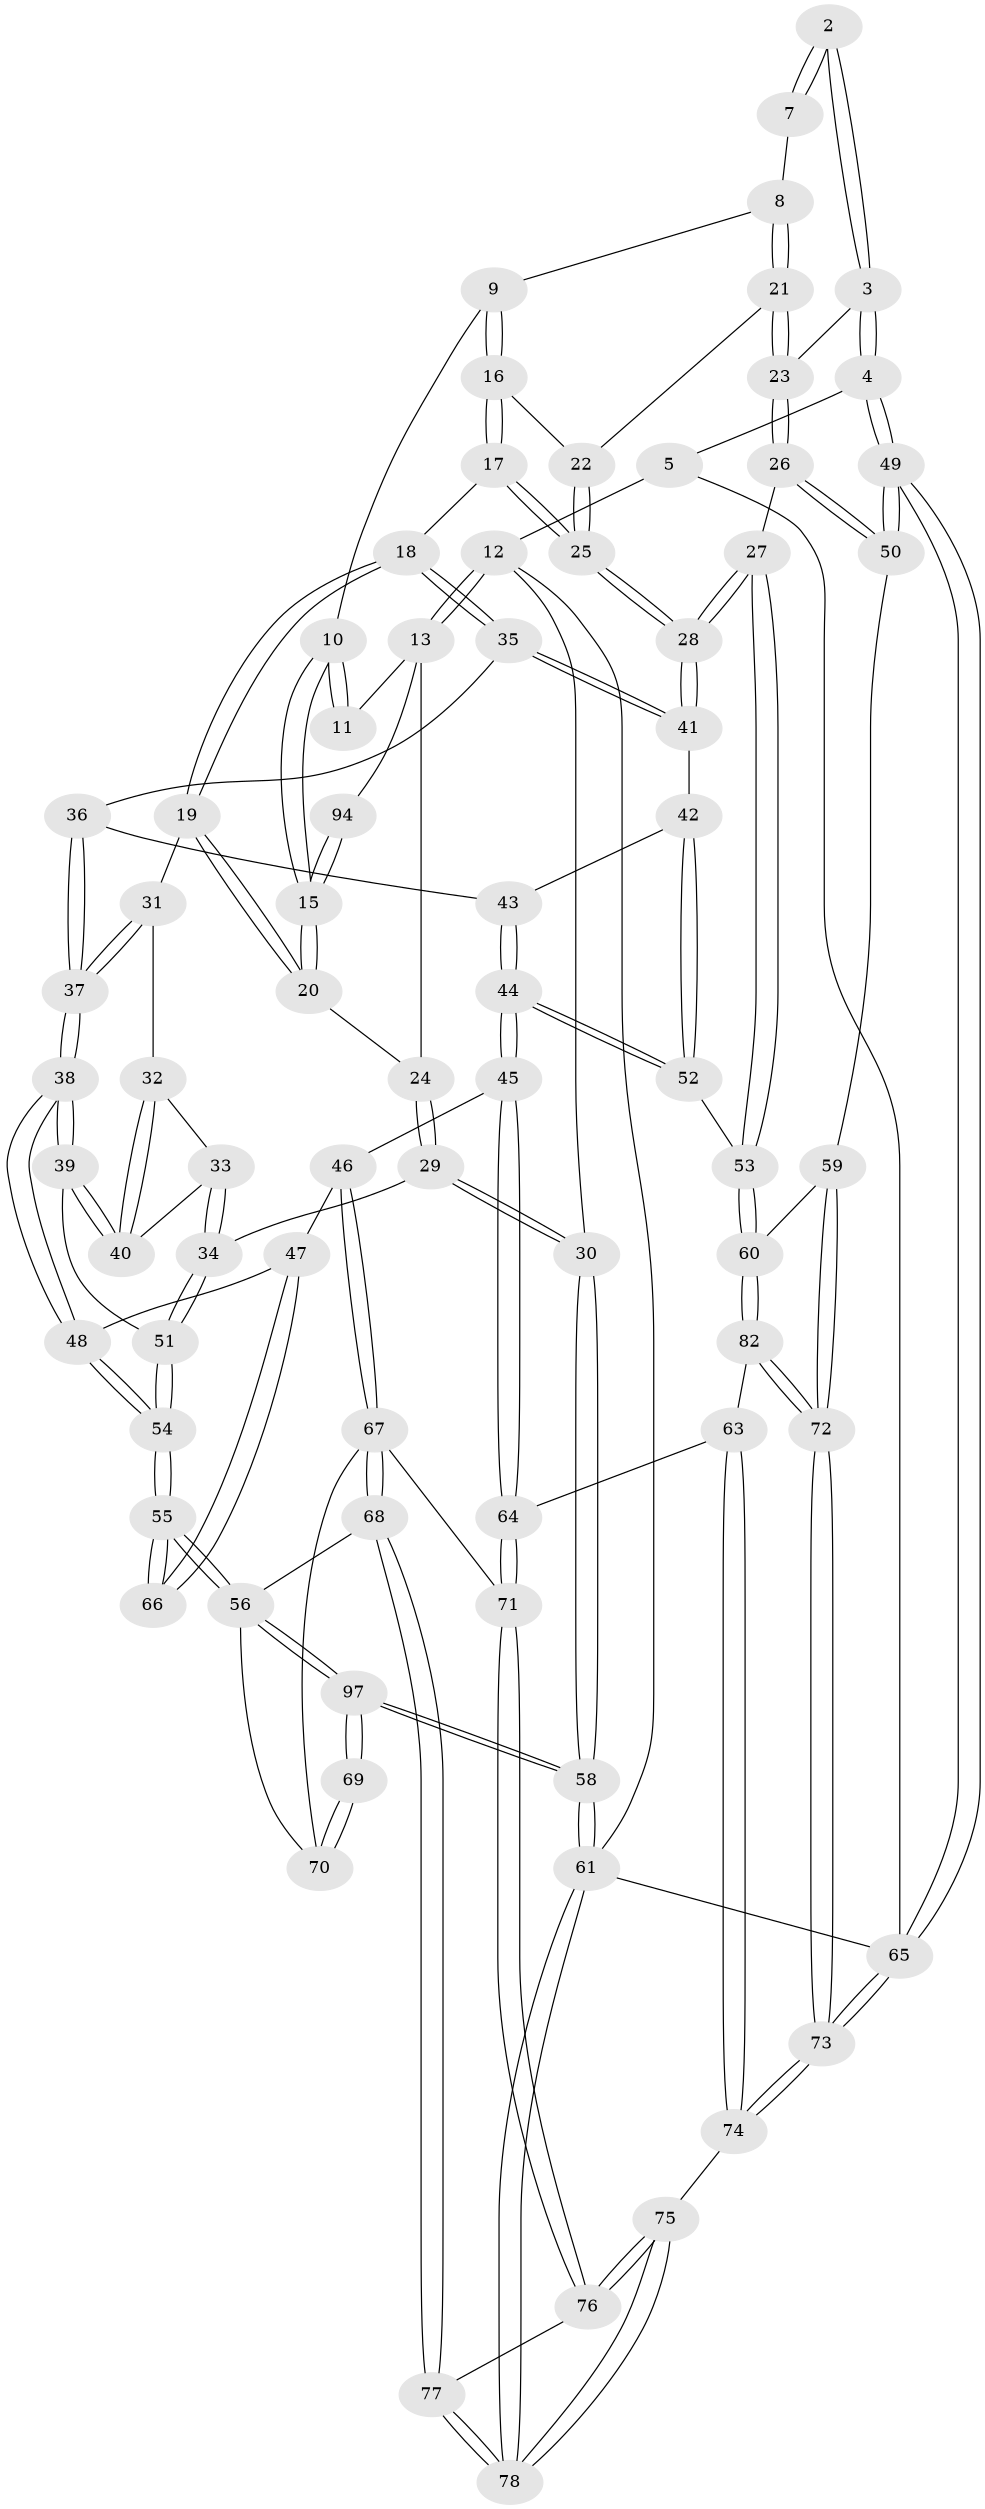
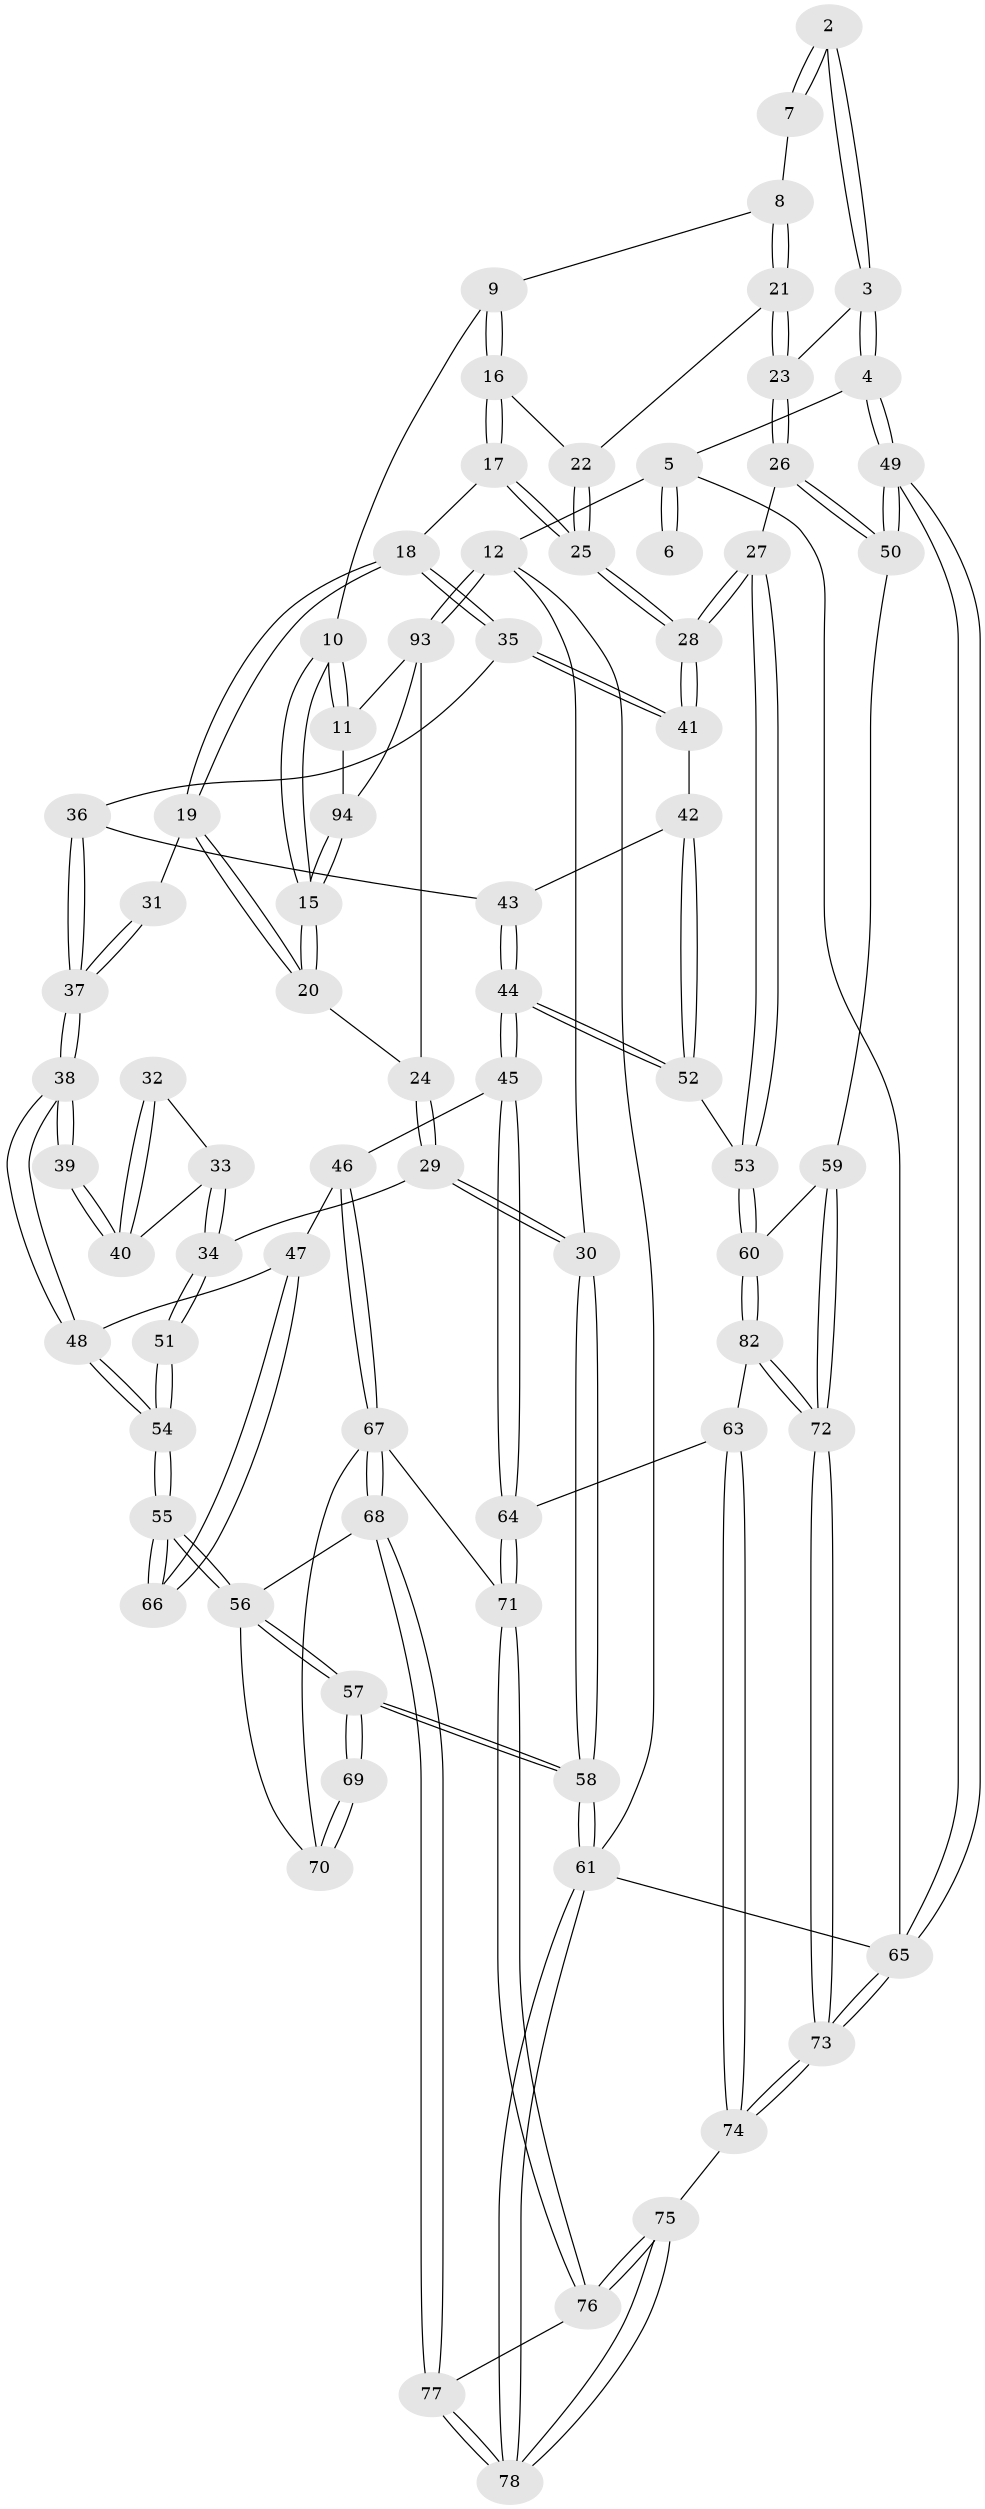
none -> (670, 553)
(421, 641) -> (421, 641)
none -> (343, 776)
(153, 991) -> none
(76, 1273) -> none
(354, 1693) -> (354, 1693)
